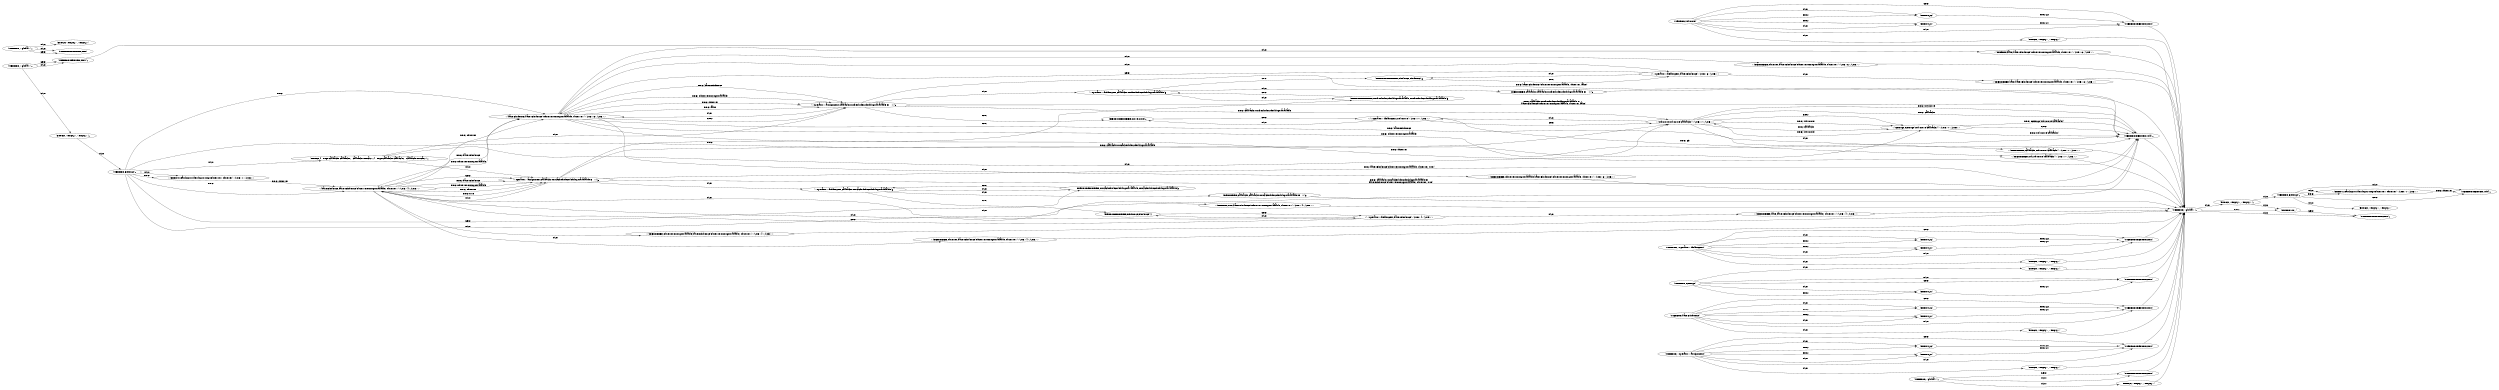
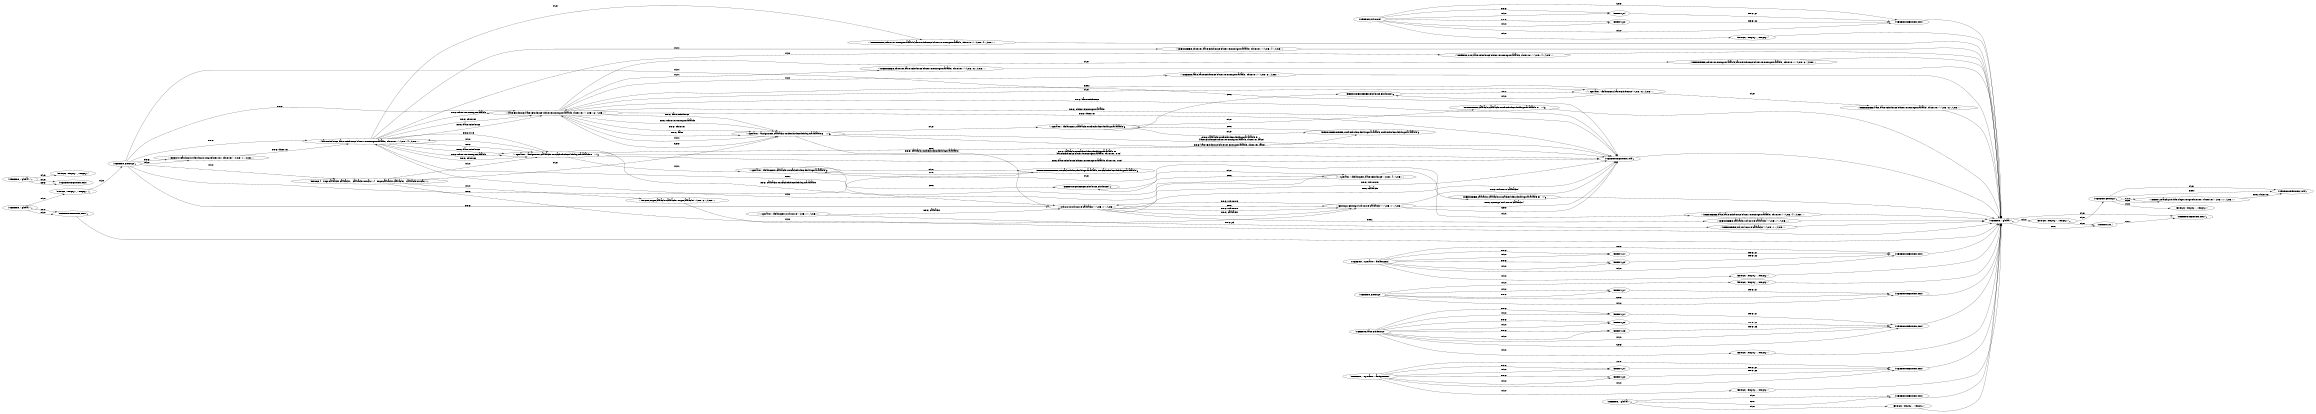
(1128, 119) -> none
(1545, 120) -> none
(1552, 123) -> (932, 210)
(1806, 138) -> (1370, 220)
none -> (677, 200)
none -> (1620, 331)
